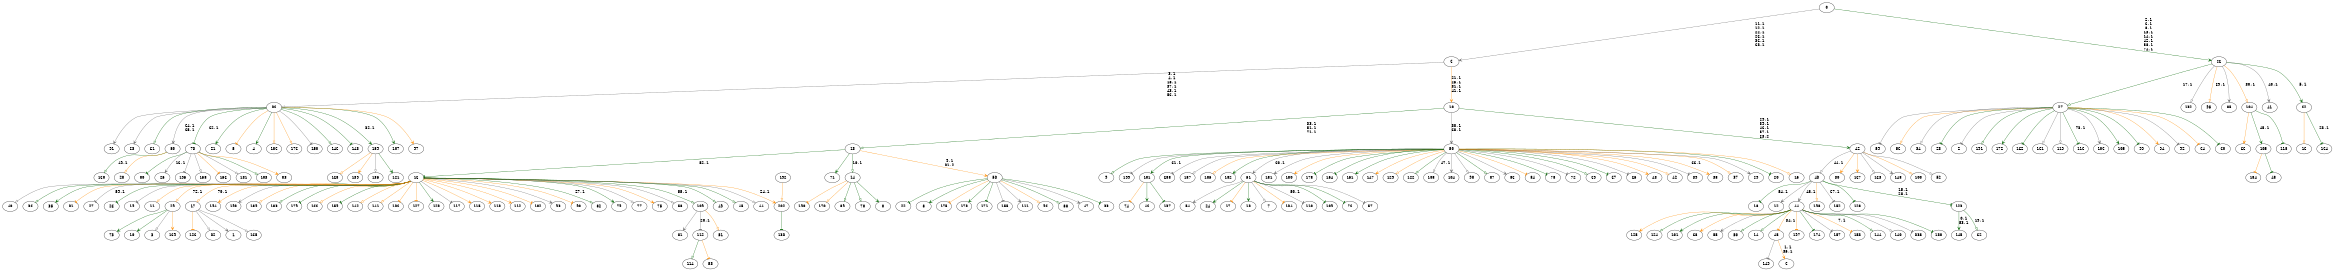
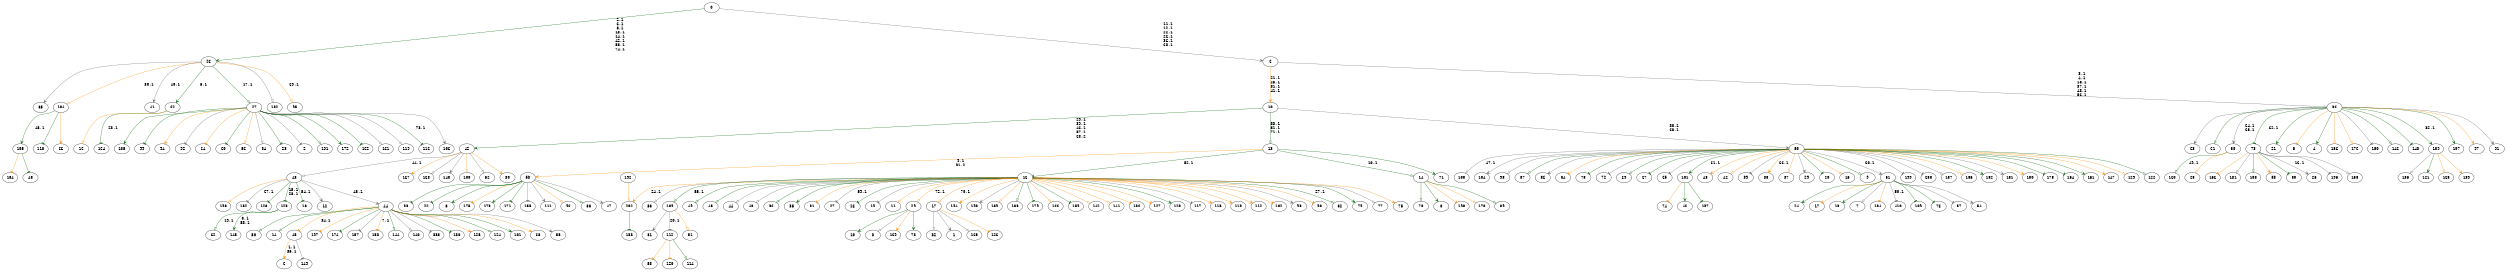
(1878, 149) -> none
(1309, 206) -> (1898, 206)
none -> (670, 264)
